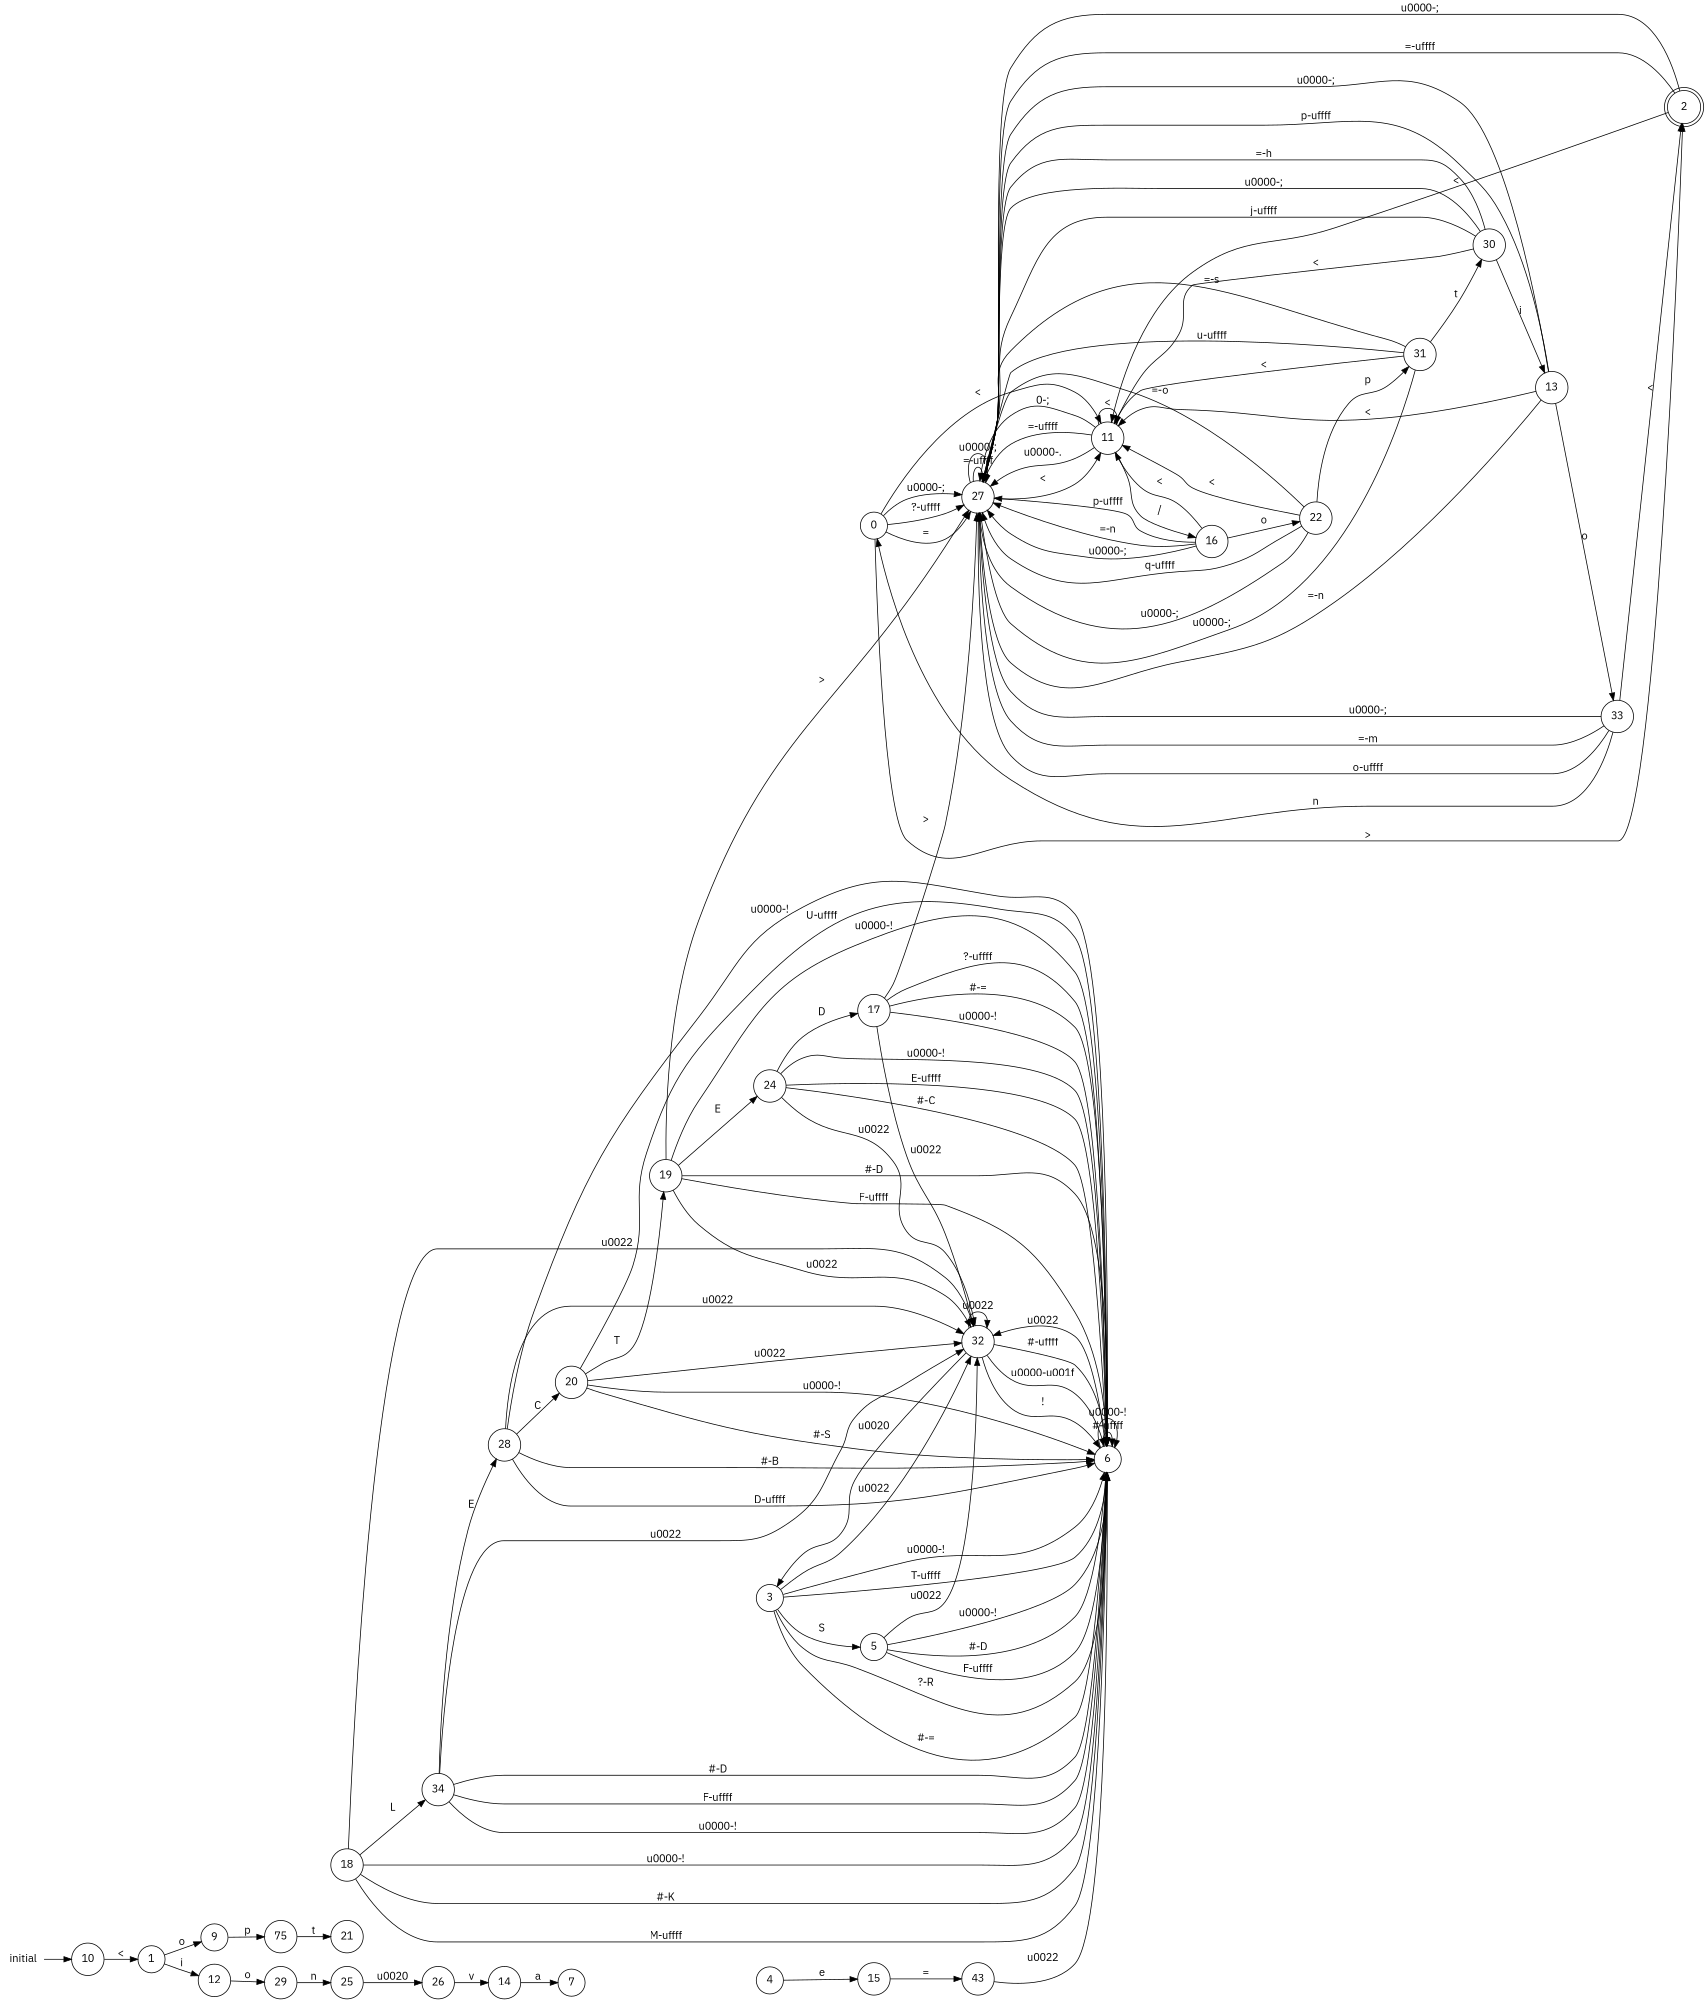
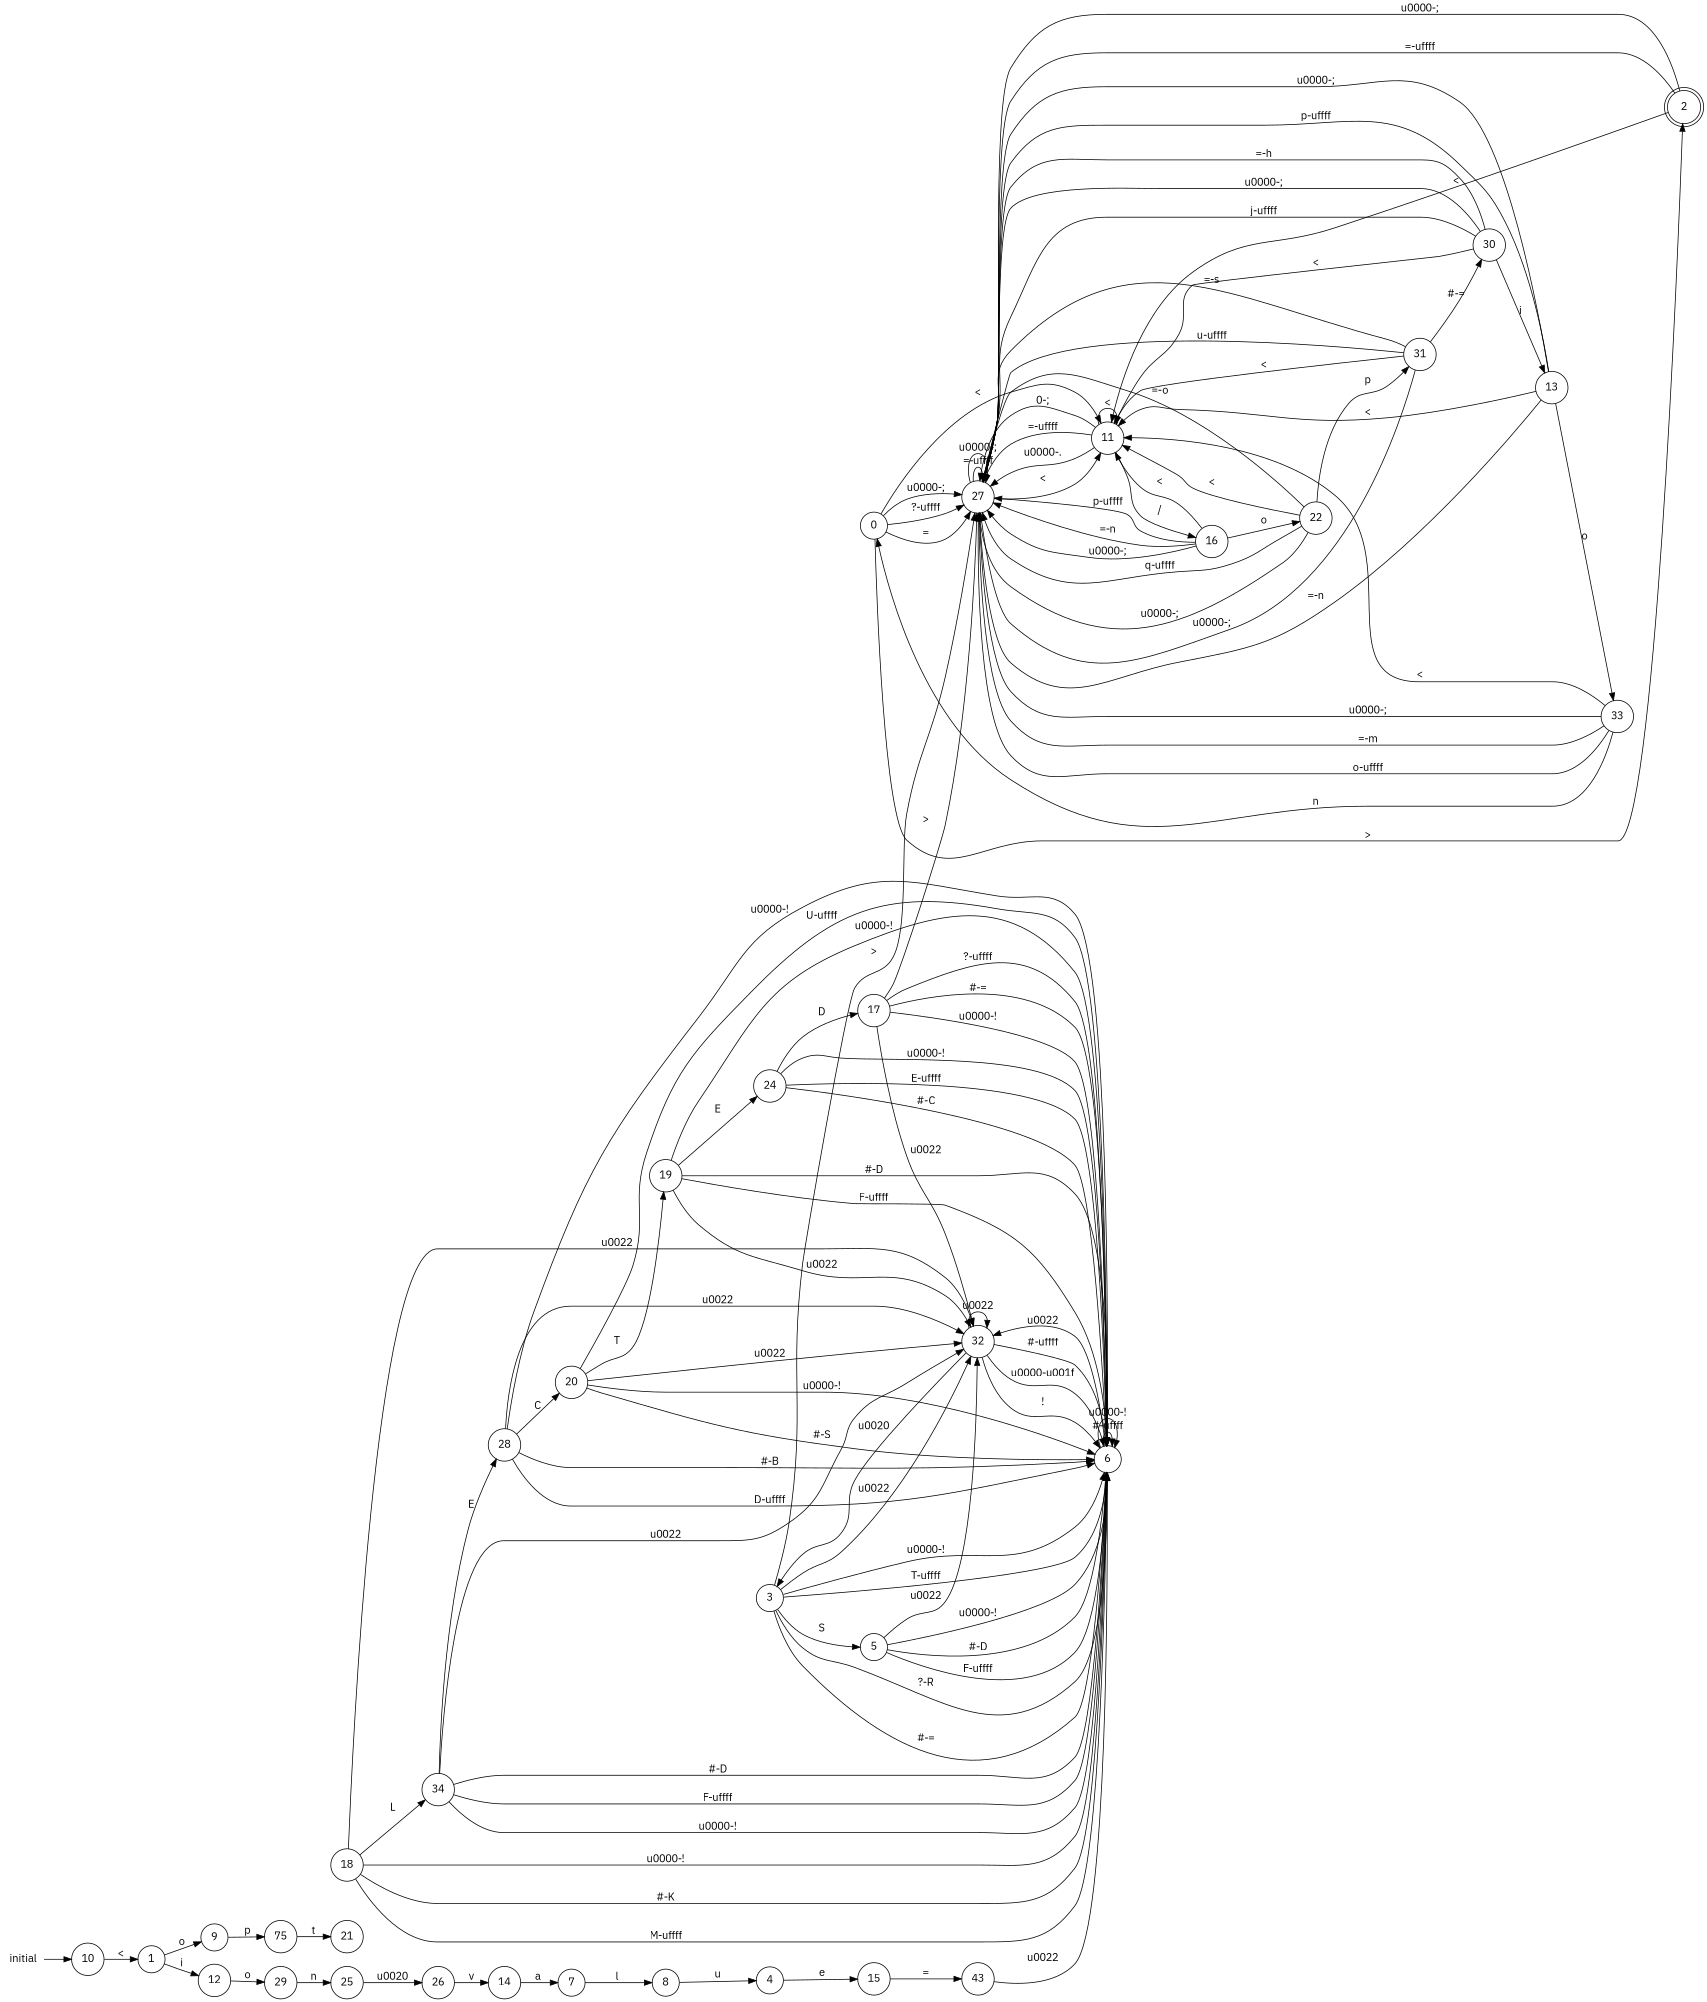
(1456, 295) -> (1456, 295)
(1650, 416) -> (1369, 587)
(749, 810) -> (842, 1041)
(901, 1189) -> none
none -> (666, 1983)
